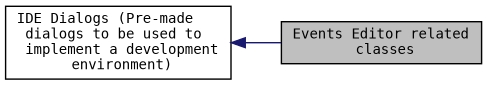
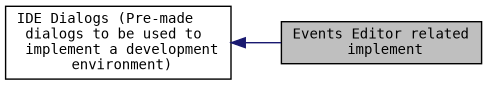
(382, 43) -> (382, 43)
